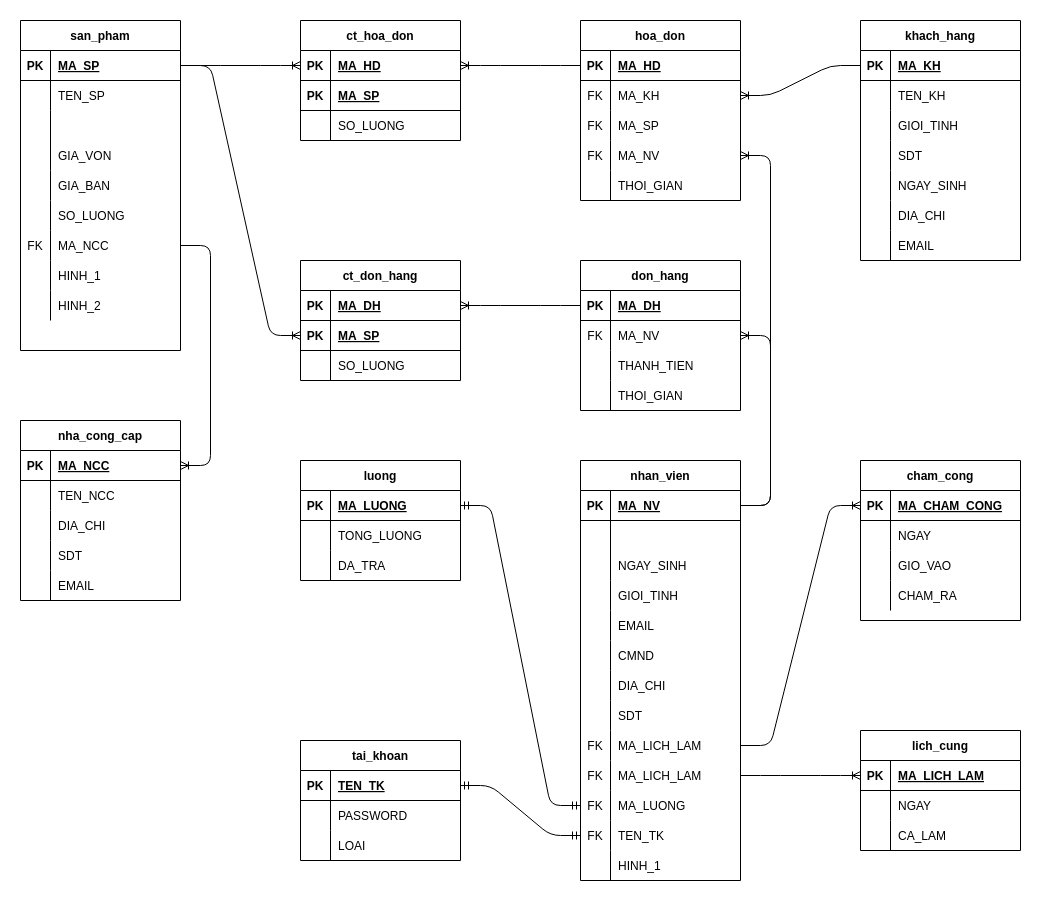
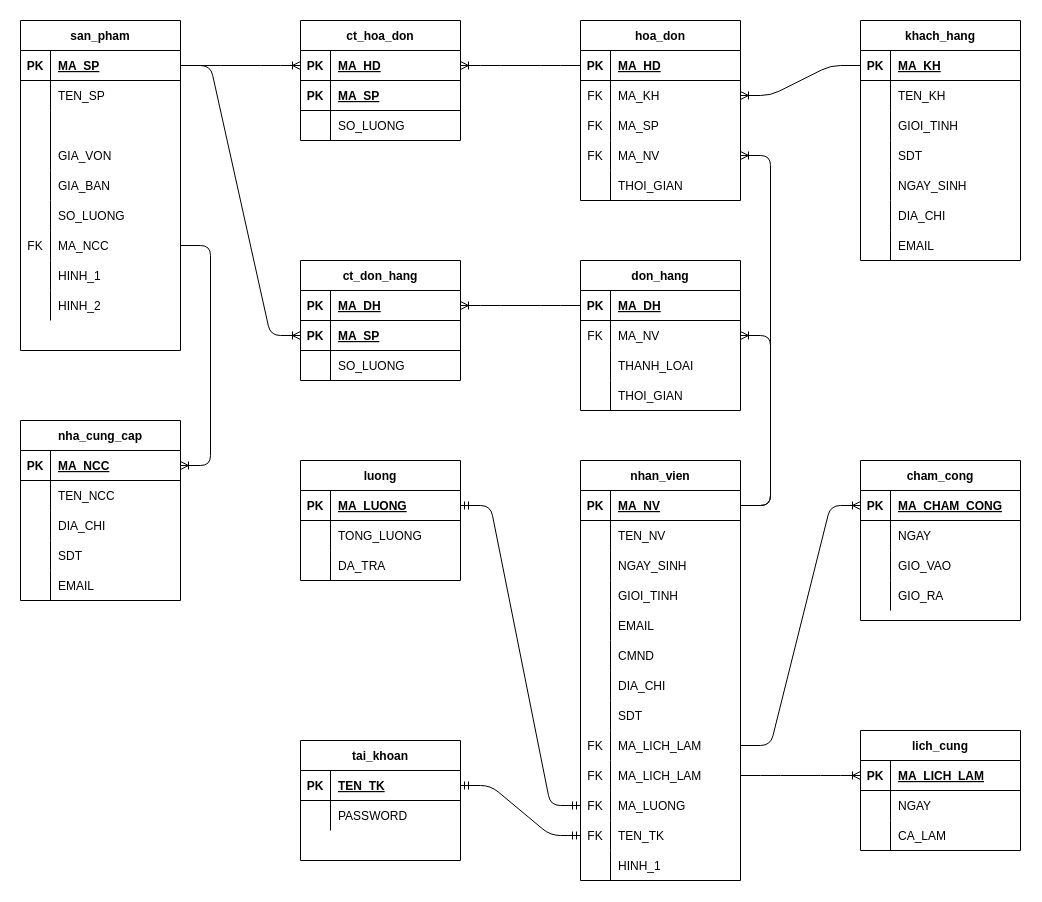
(652, 366) -> (652, 366)
(100, 436) -> (100, 436)
none -> (676, 536)
(922, 596) -> (918, 596)
(396, 846) -> none
